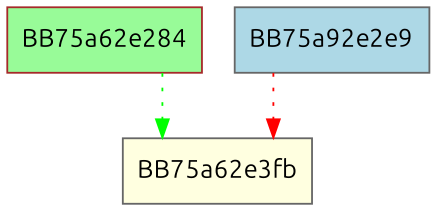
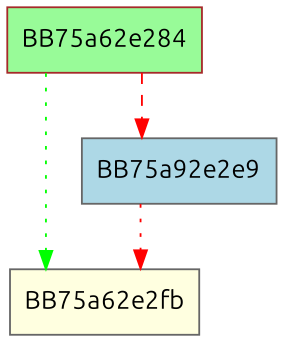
none -> (142, 96)
(217, 171) -> (105, 302)
